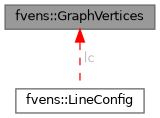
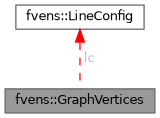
(80, 65) -> (80, 65)
